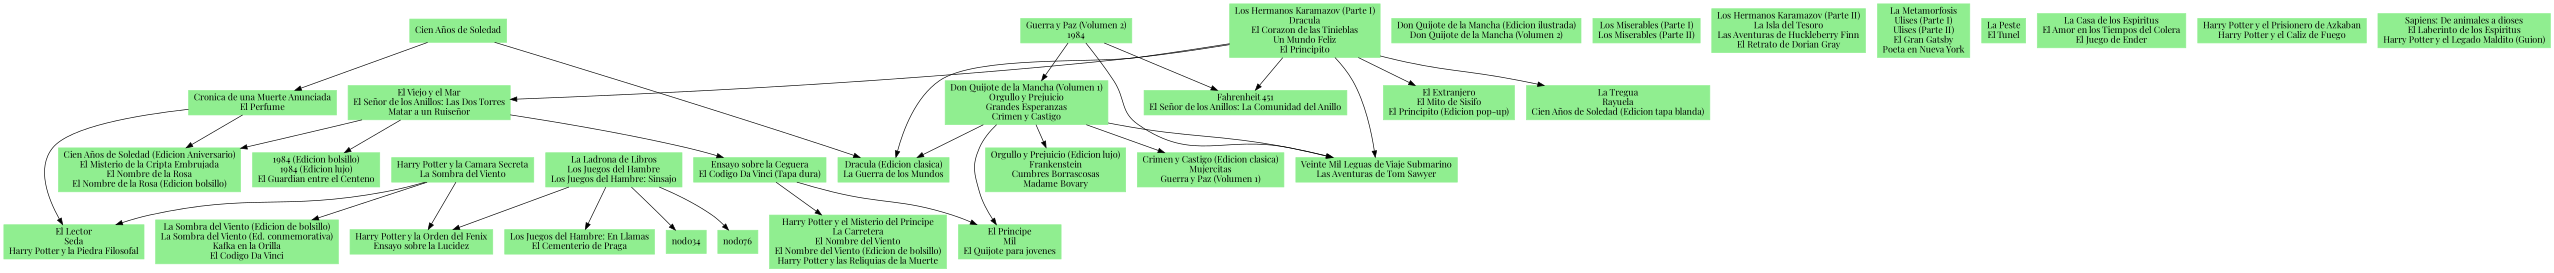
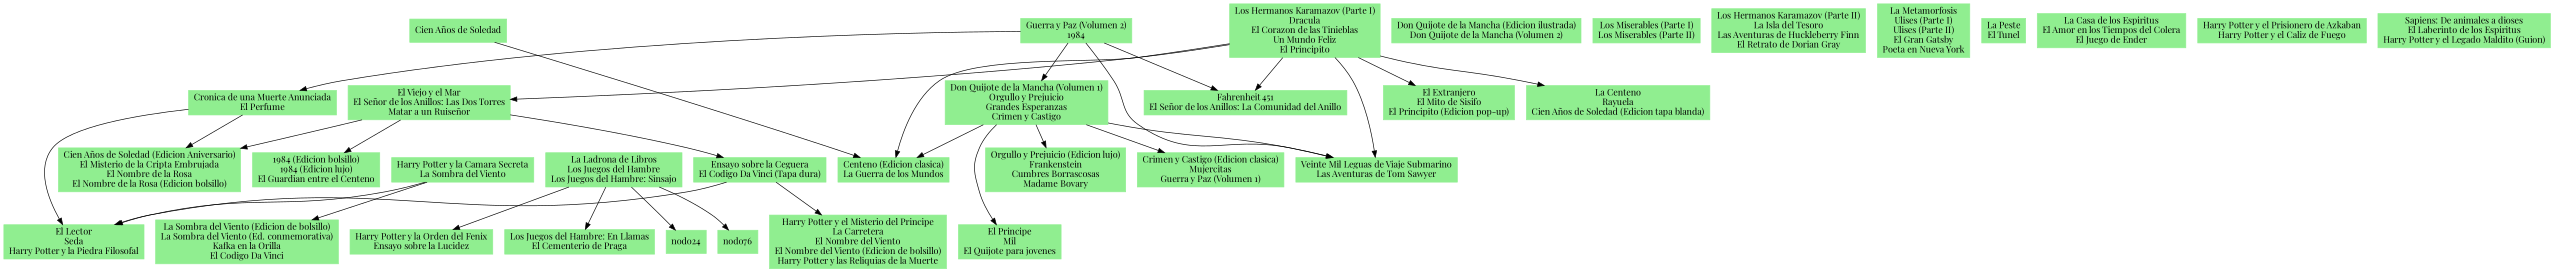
(364, 65) -> (662, 45)
(1618, 103) -> (1618, 103)
(894, 170) -> (894, 170)
(884, 201) -> (424, 202)
(444, 203) -> none
(686, 242) -> (686, 242)
